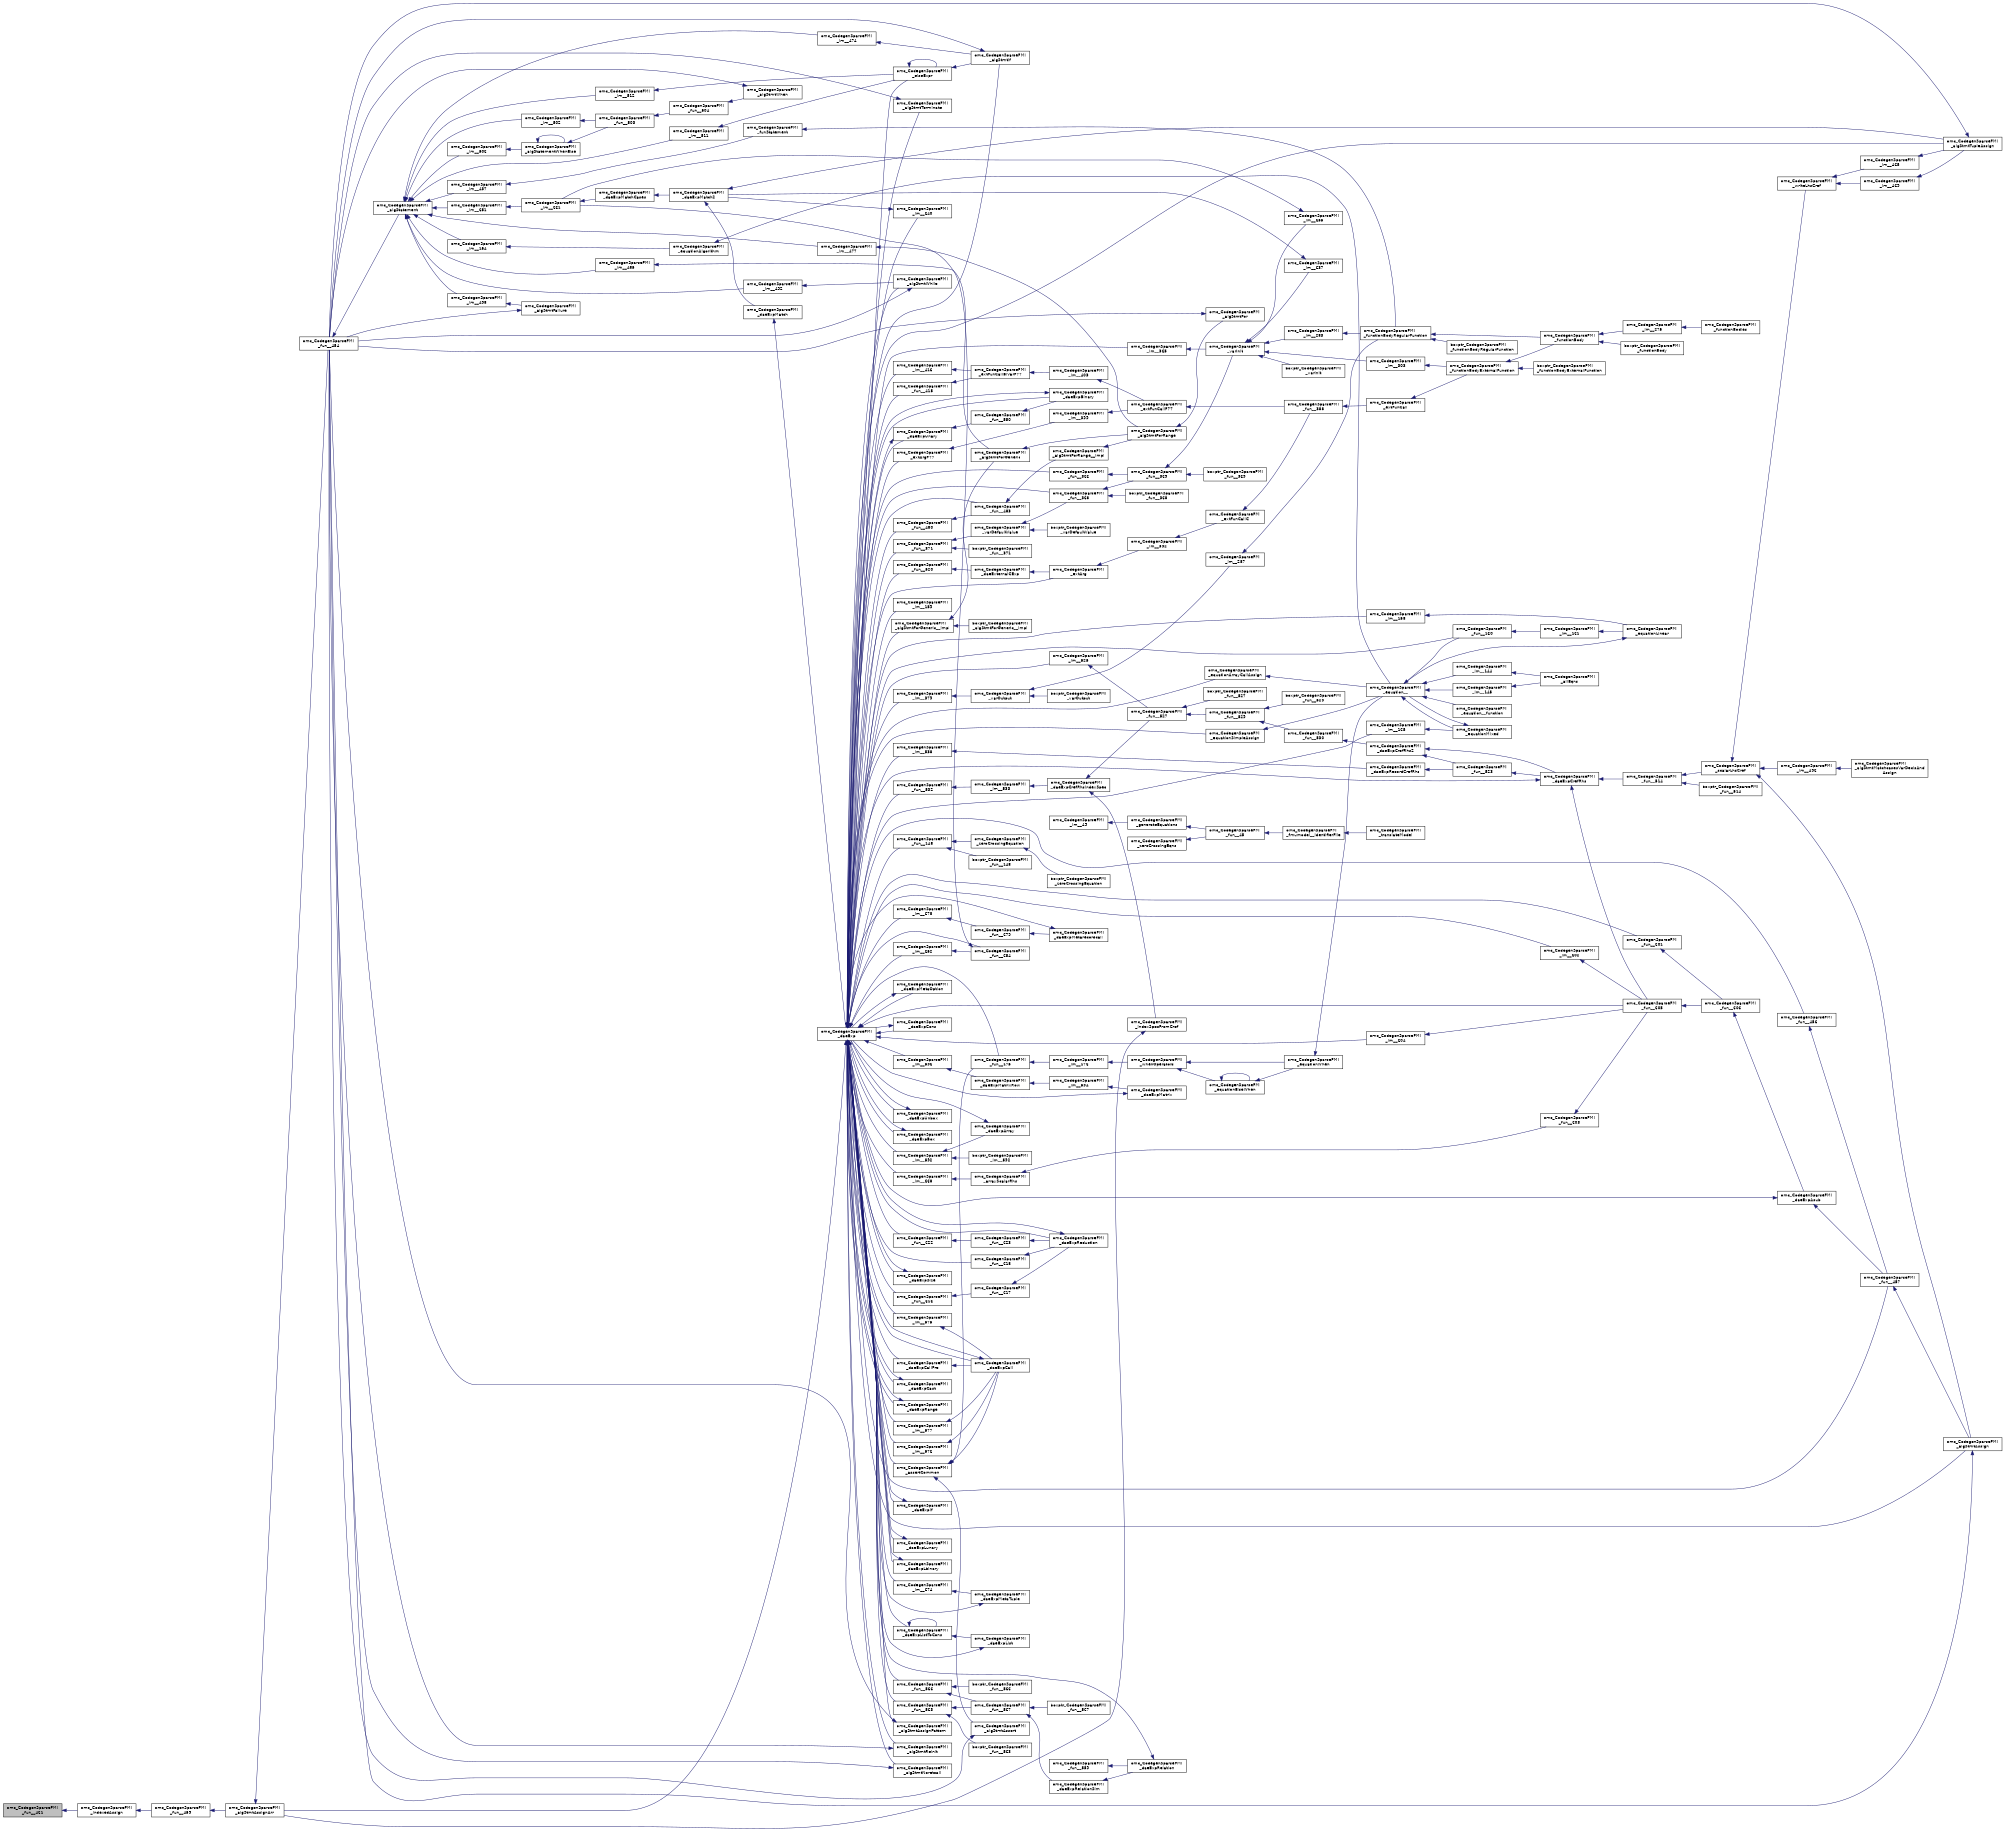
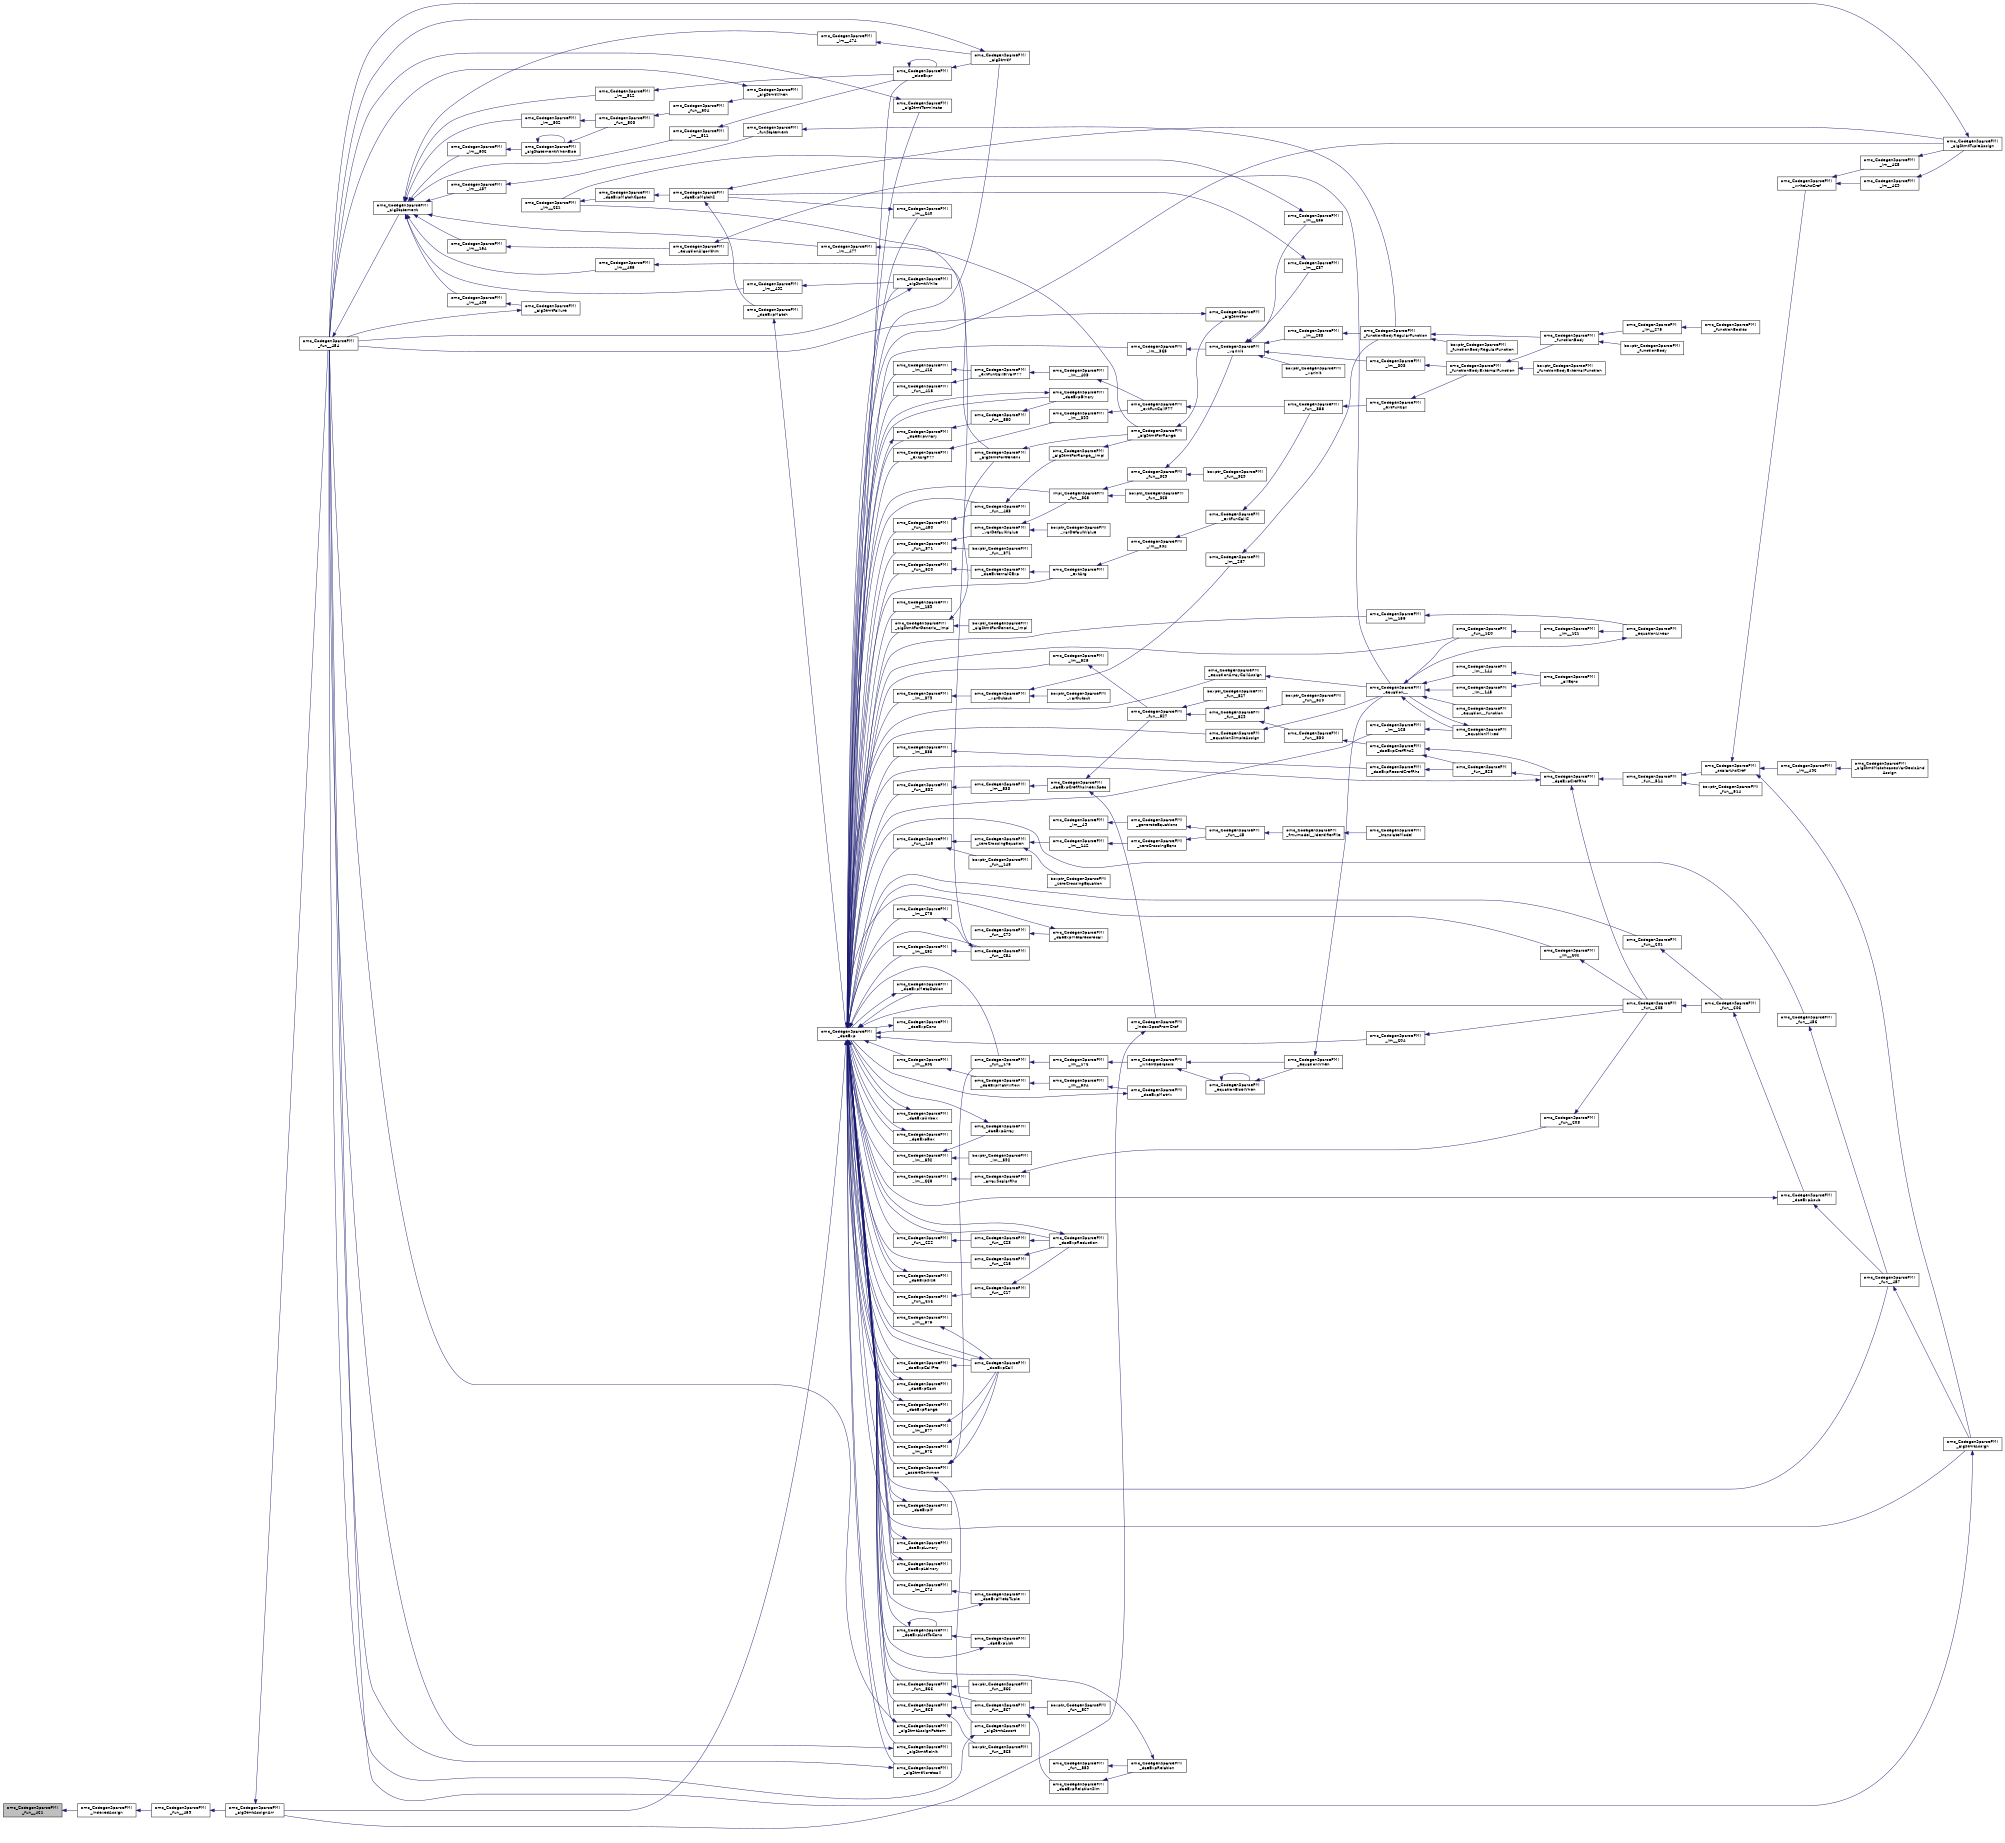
(477, 208) -> none
(1079, 474) -> none
(1079, 496) -> (1079, 496)
none -> (1079, 844)
(960, 922) -> (961, 934)
